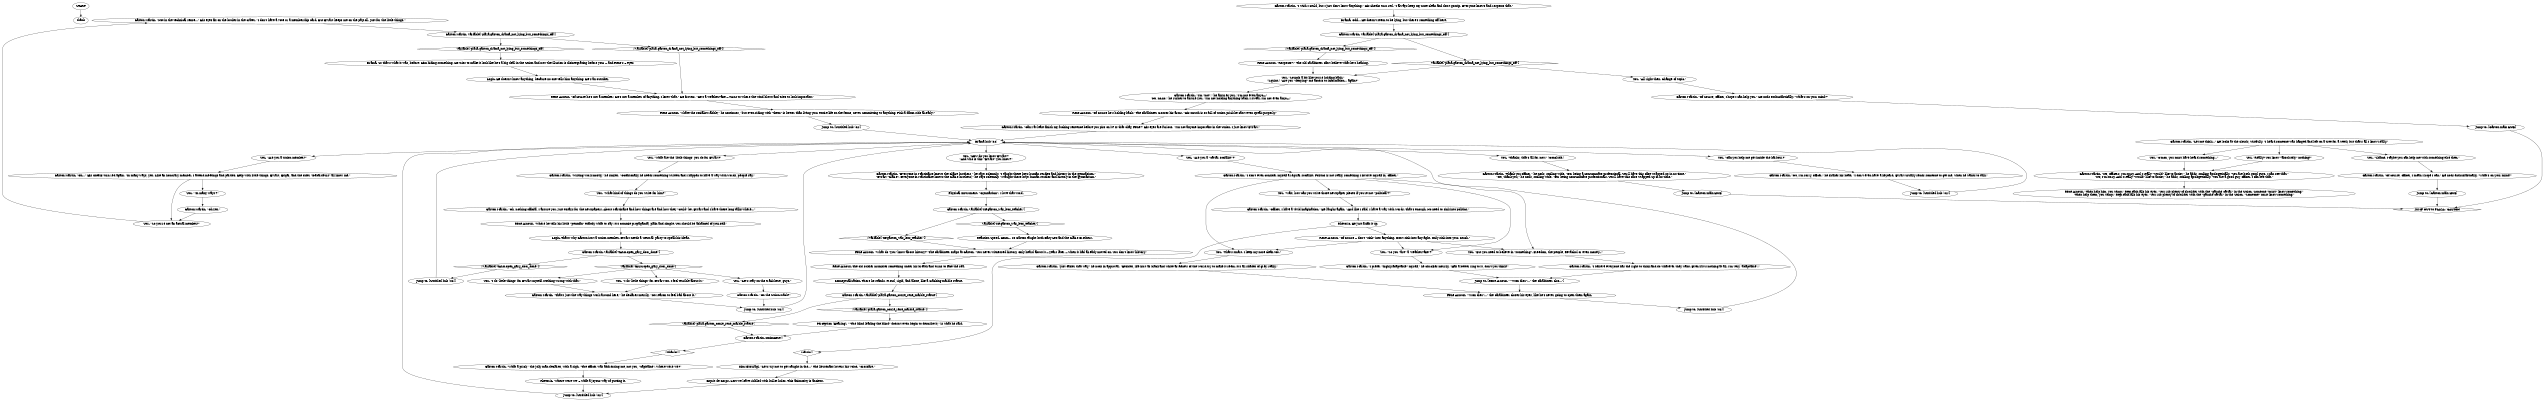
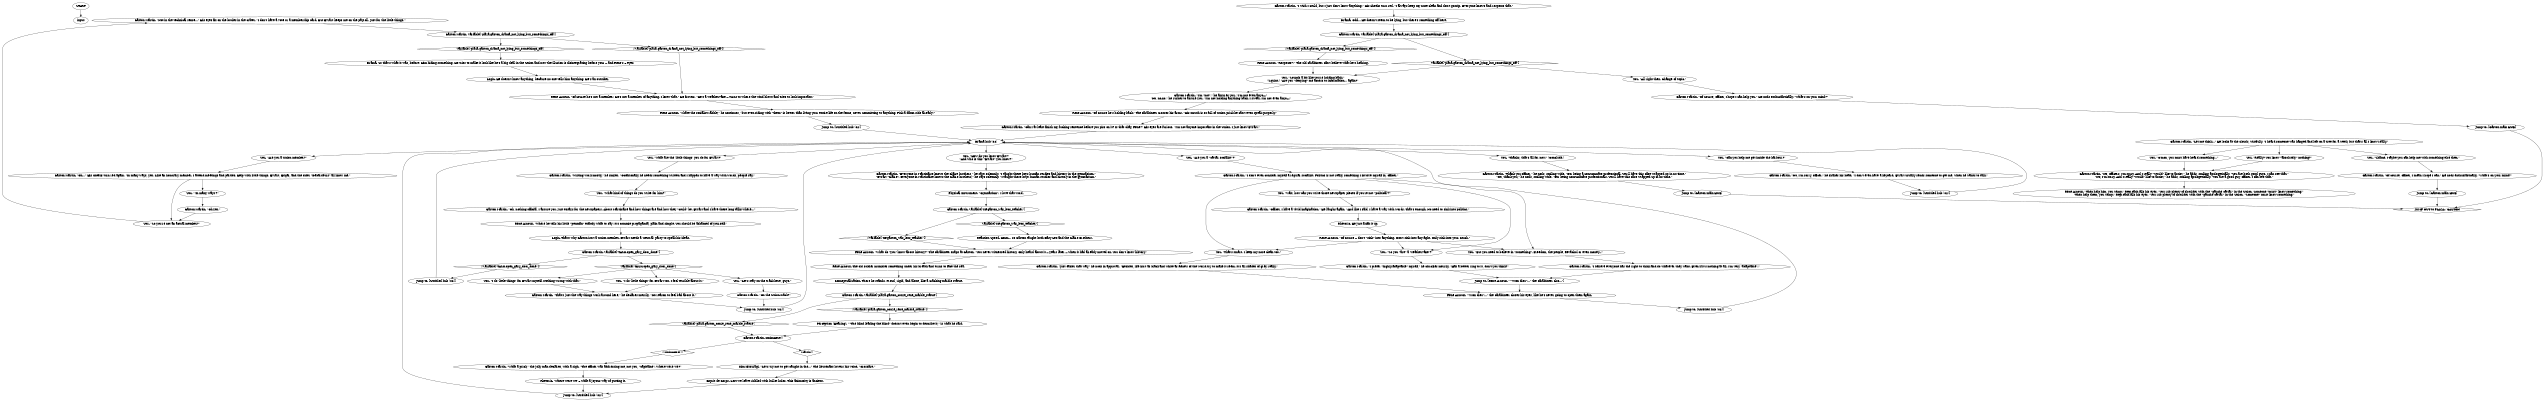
(81, 20) -> (81, 20)
(1049, 257) -> (786, 346)
(672, 353) -> (672, 353)
